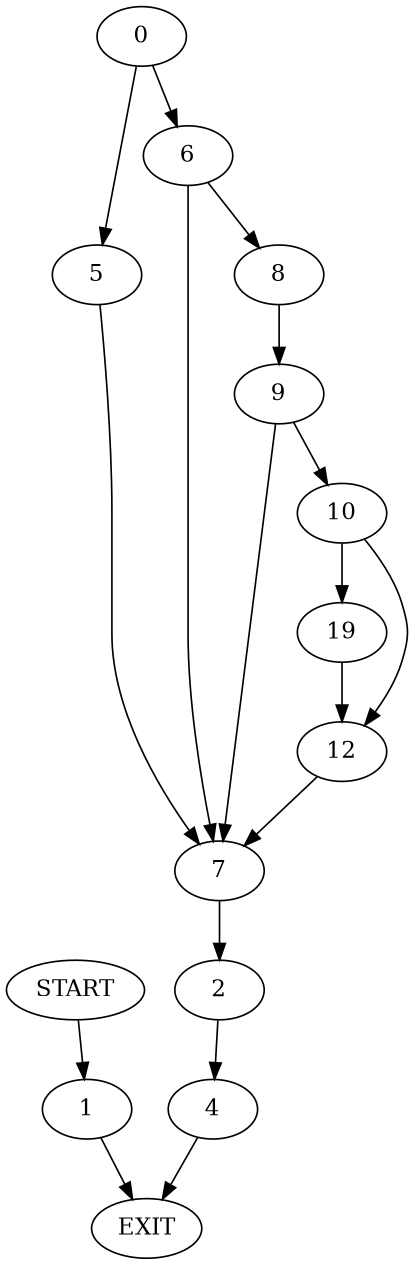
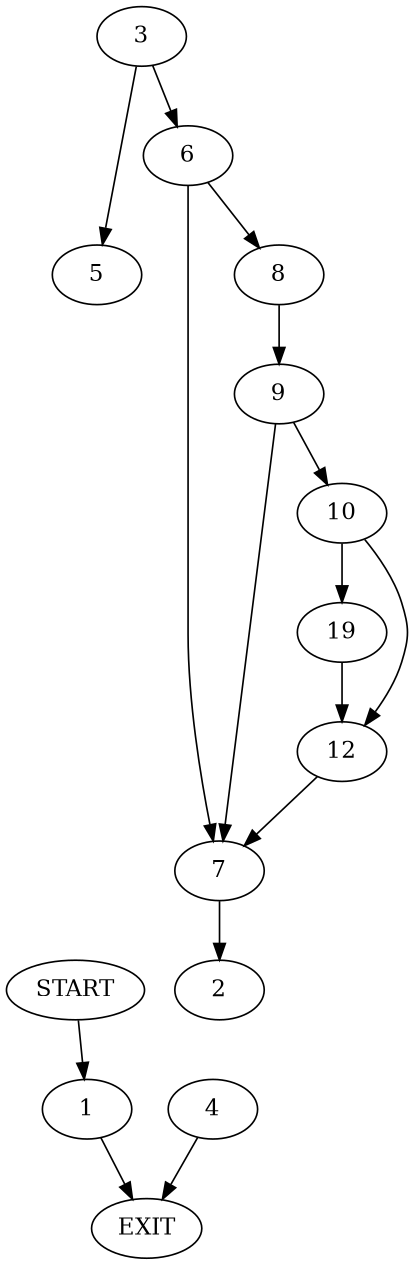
(142, 36) -> (142, 36)
(112, 576) -> none
(217, 1042) -> none
